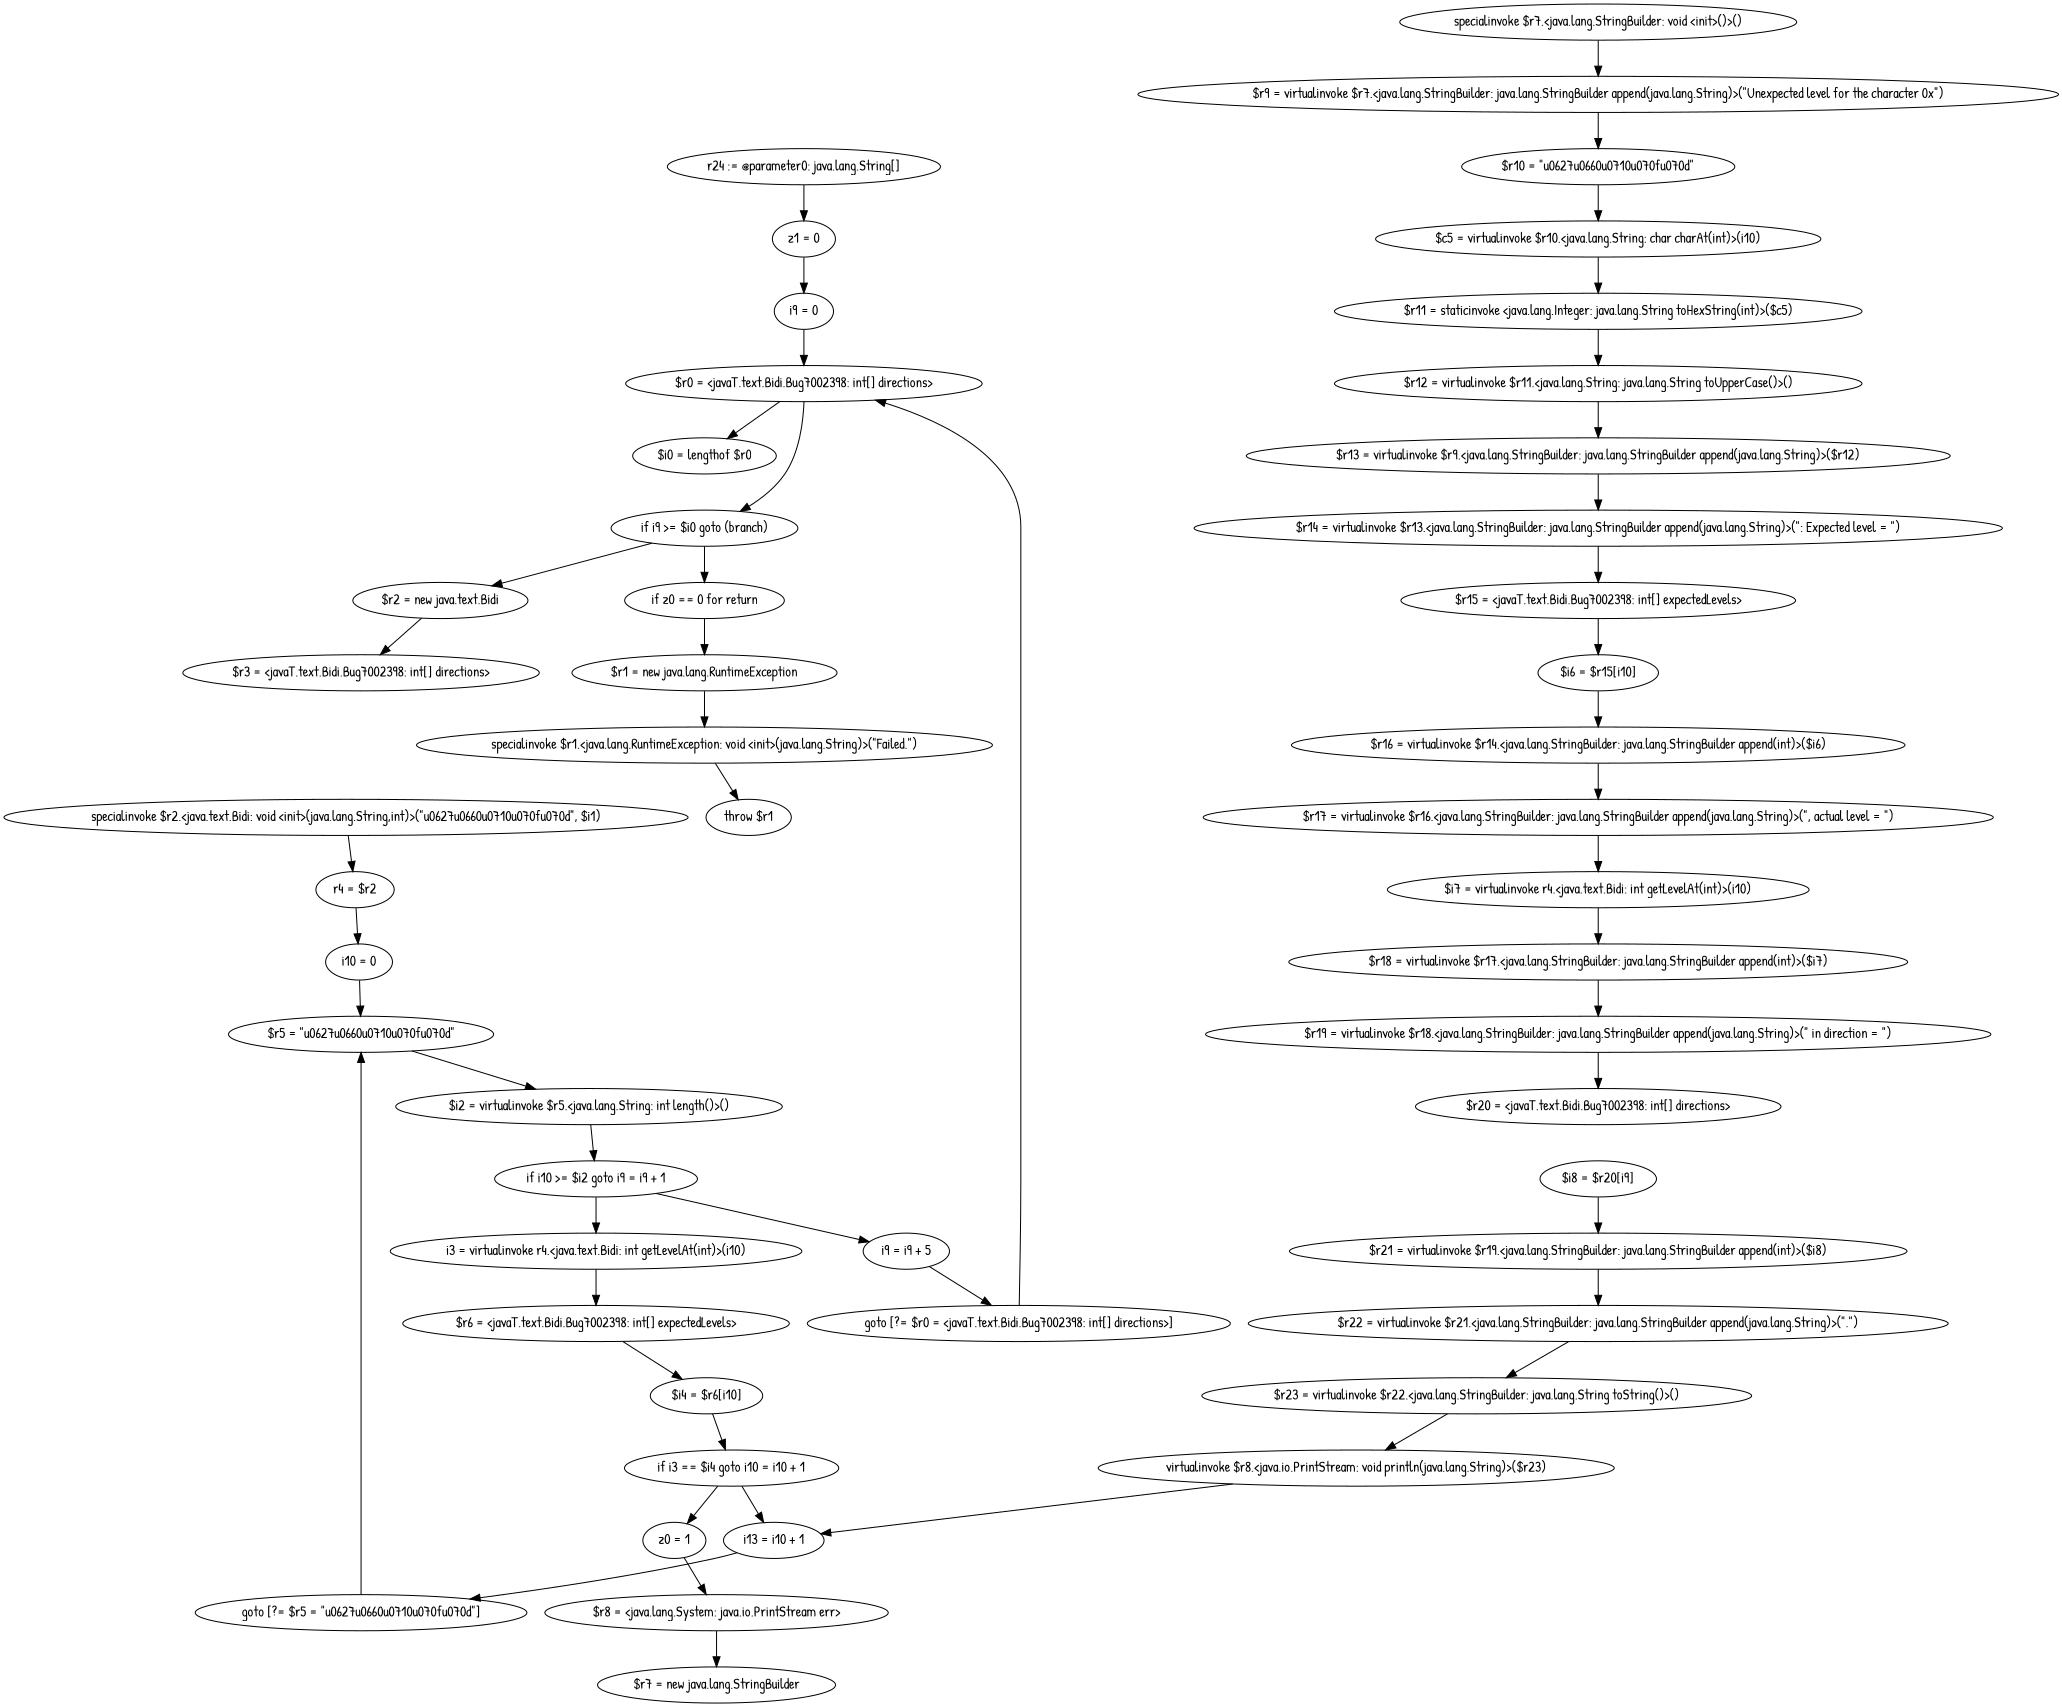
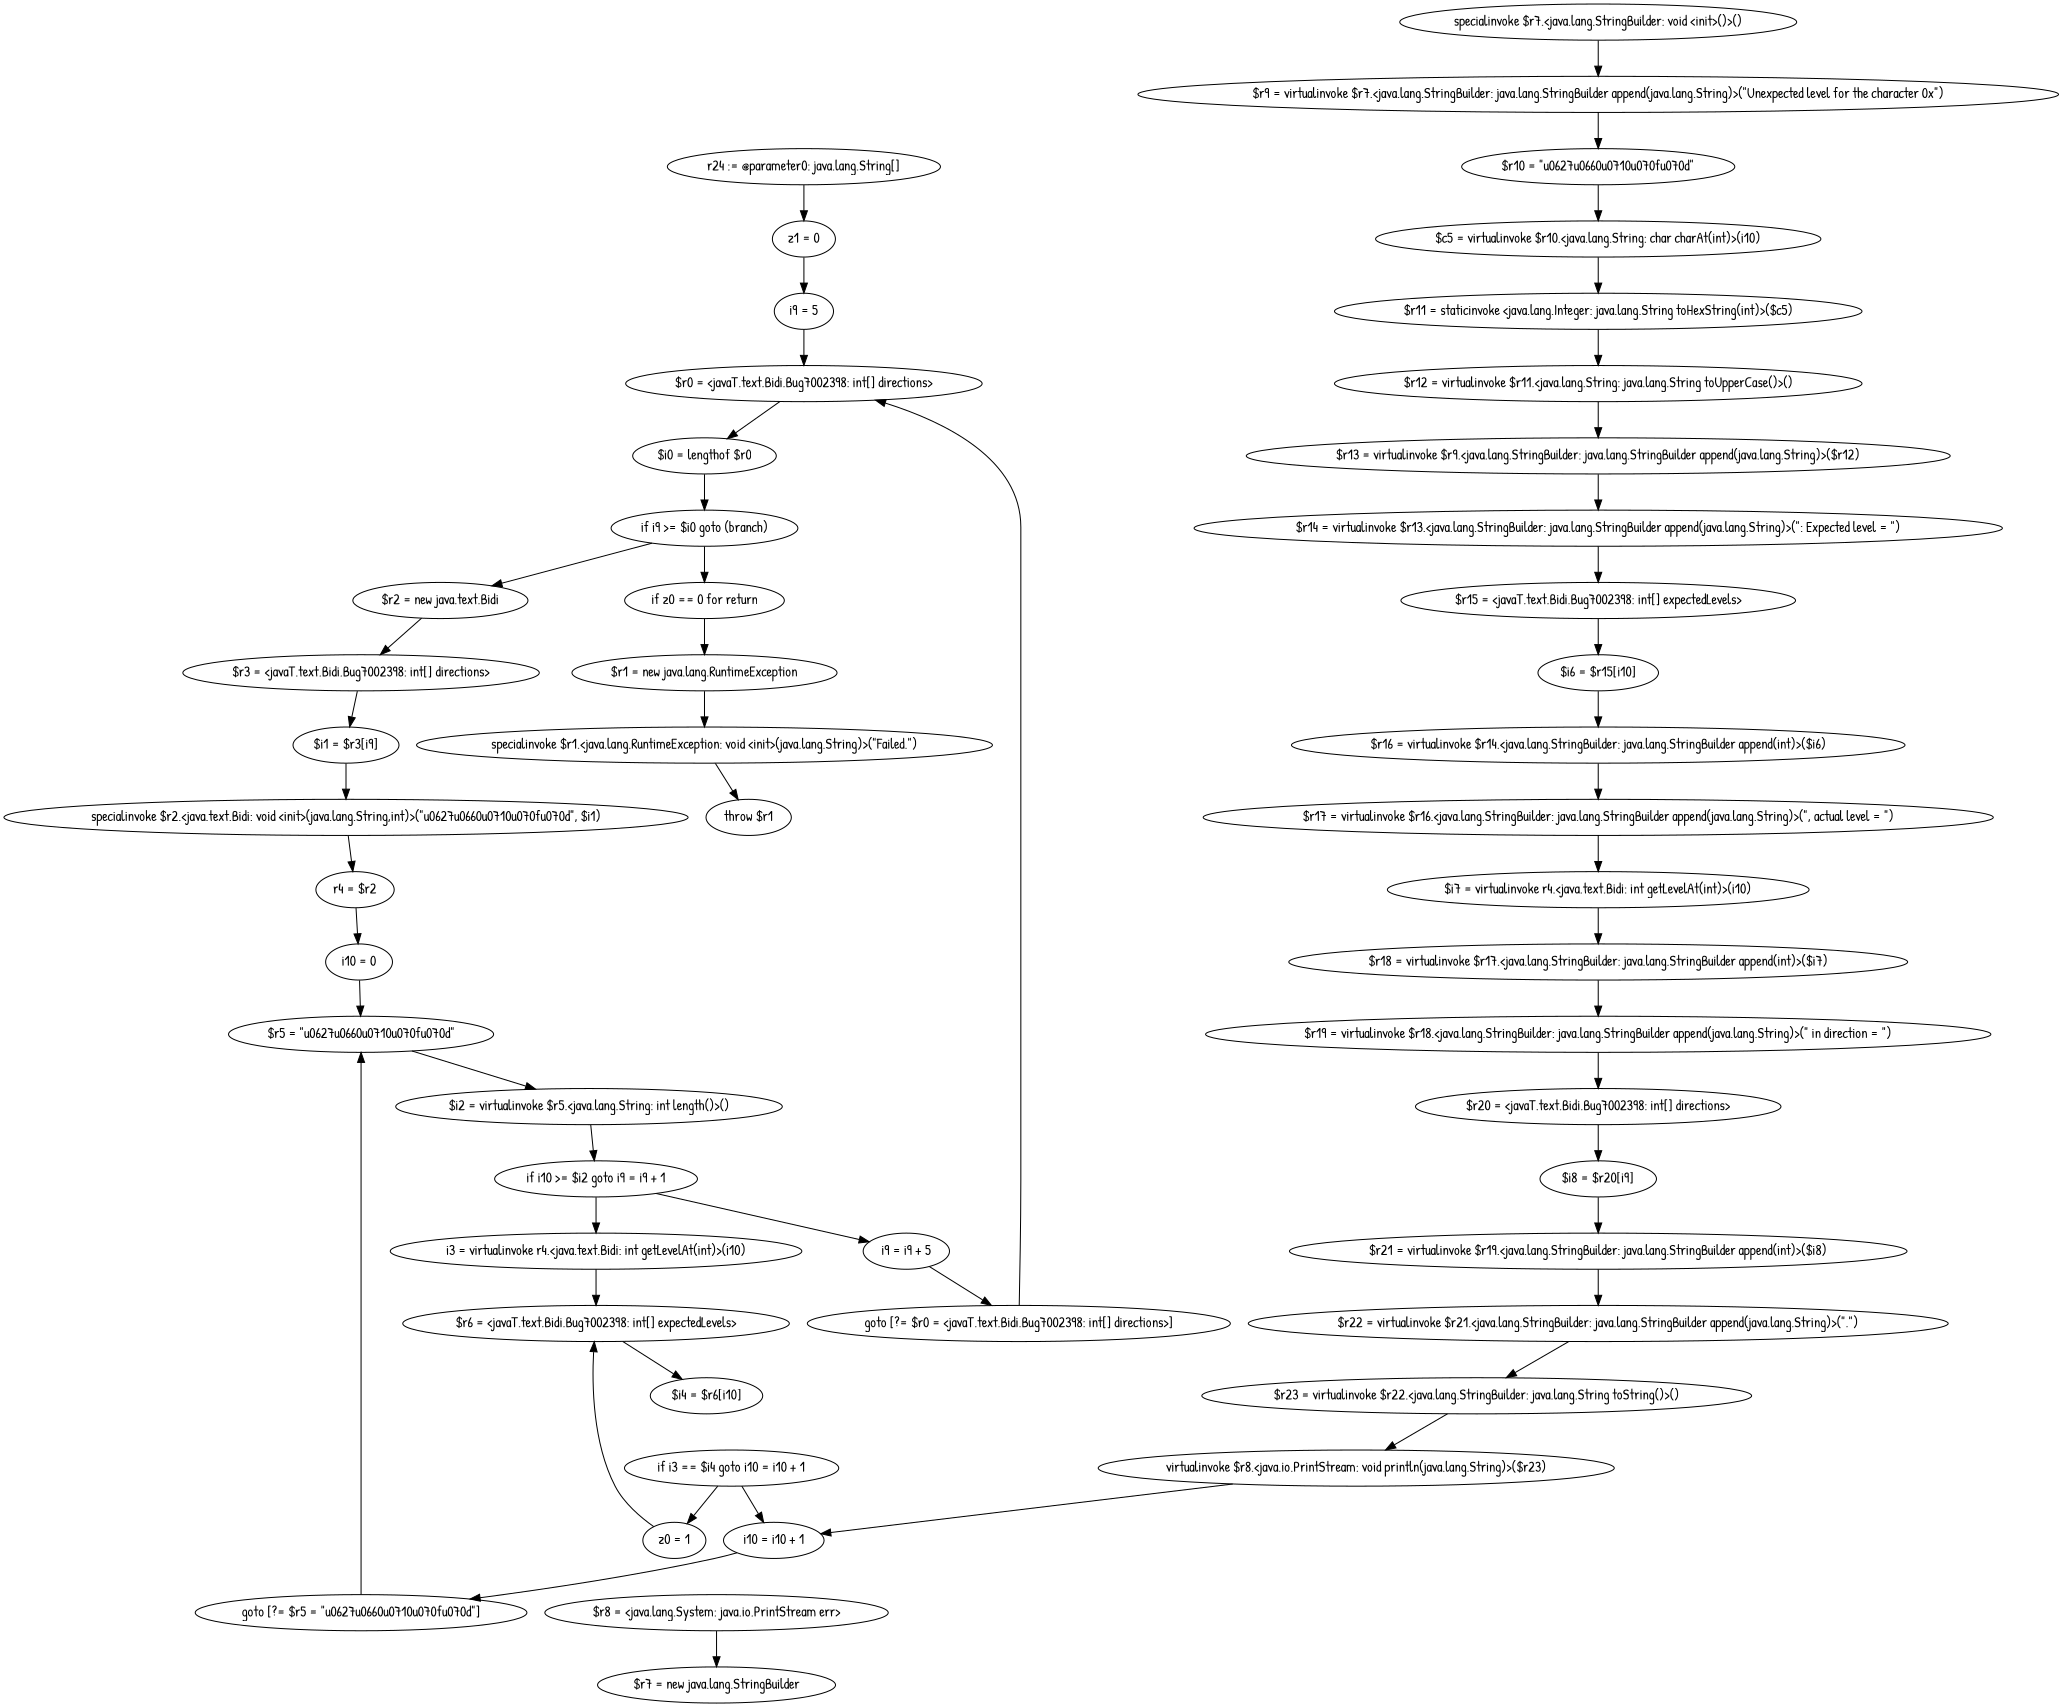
(804, 311) -> (804, 311)
(791, 462) -> (704, 487)
none -> (346, 745)
none -> (1598, 1138)
(717, 1427) -> none
(774, 1540) -> (774, 1540)
(693, 1572) -> (601, 1448)
